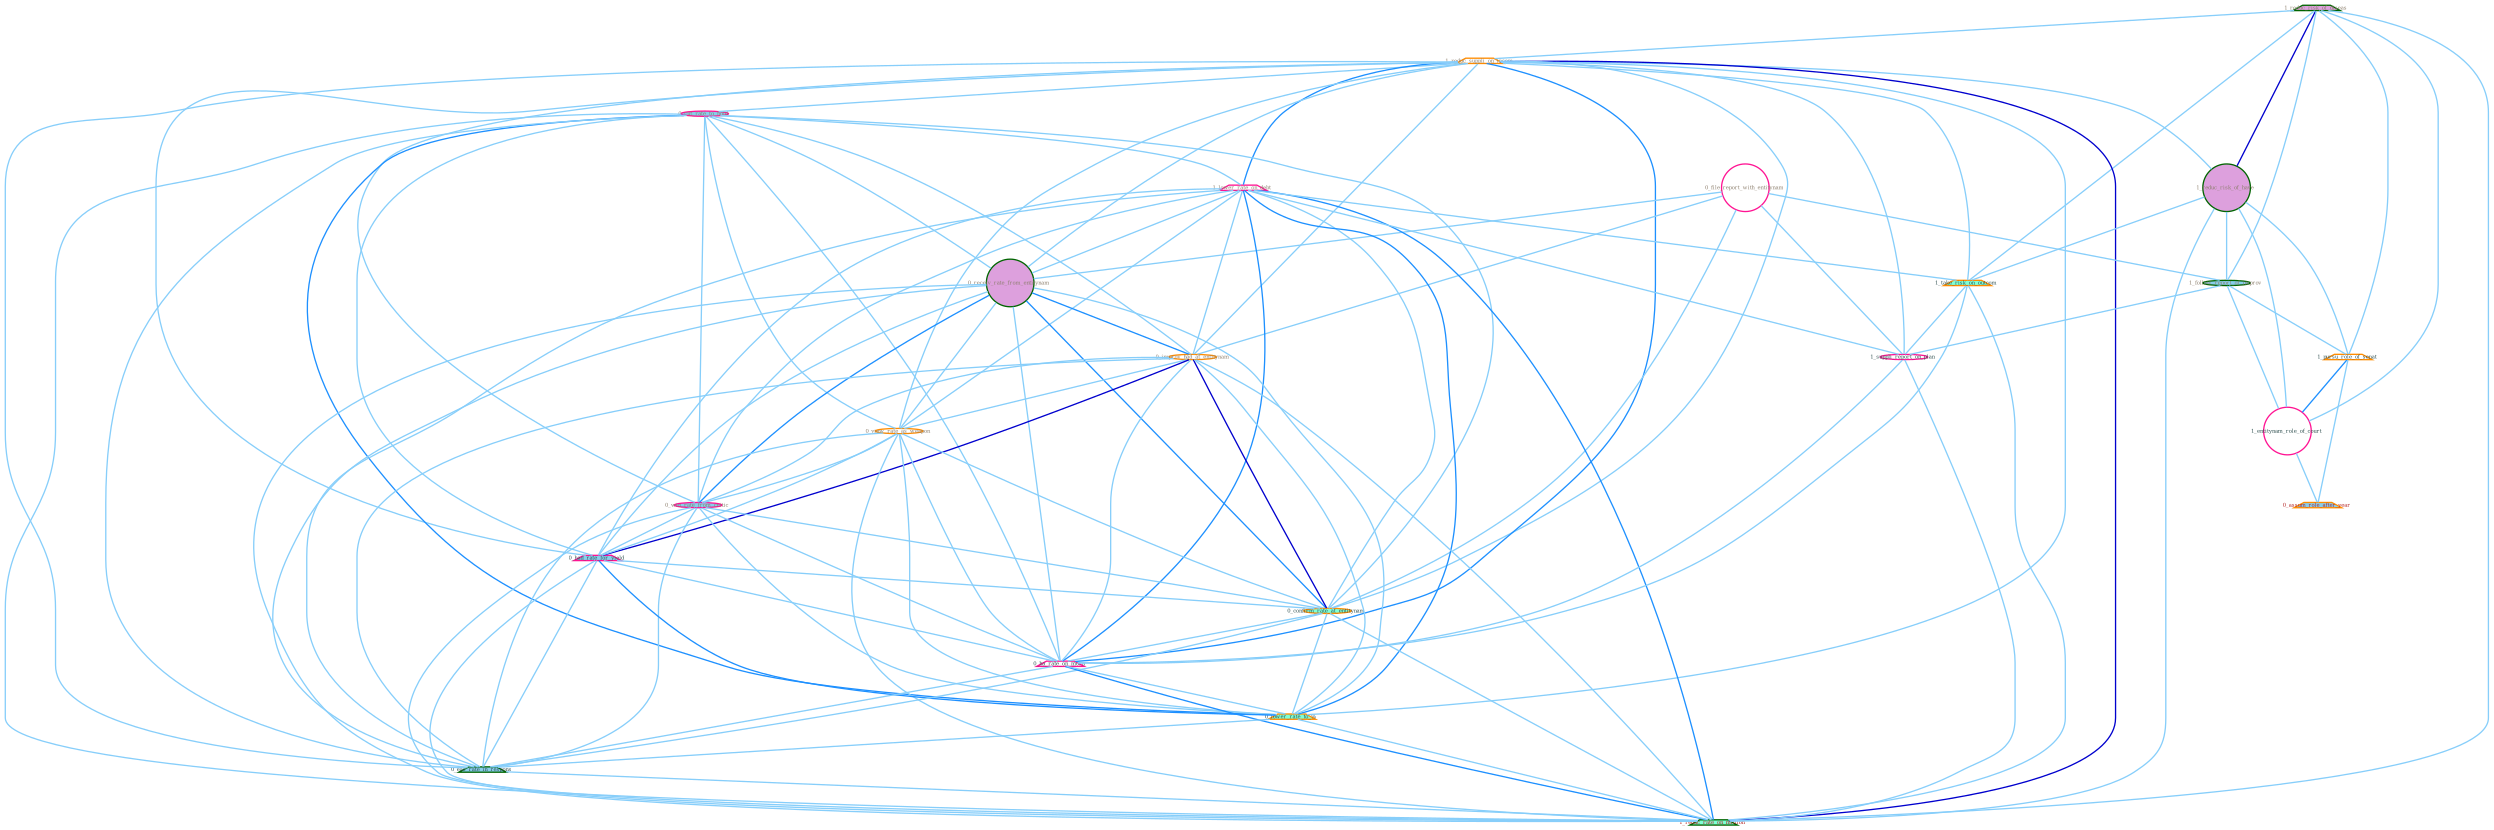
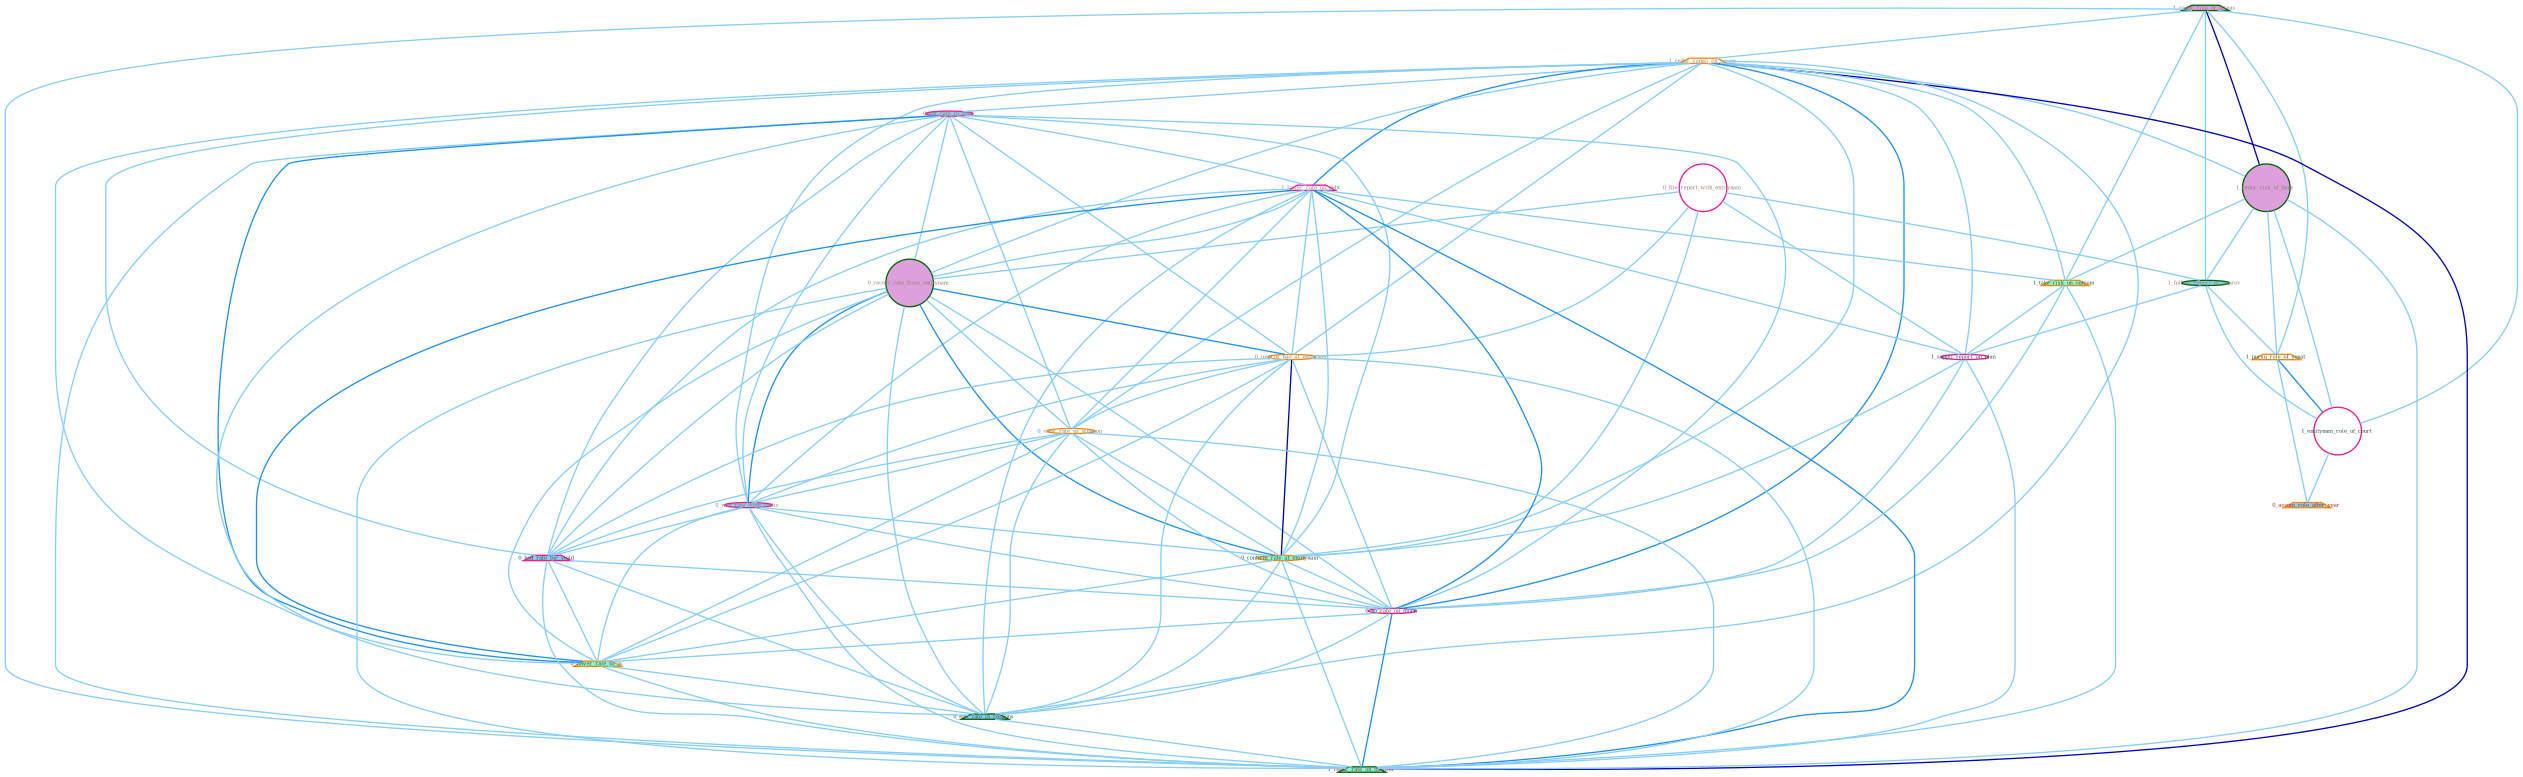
(928, 457) -> (915, 399)
(948, 583) -> (1643, 504)
(1060, 664) -> (1392, 611)
(918, 697) -> (573, 611)
